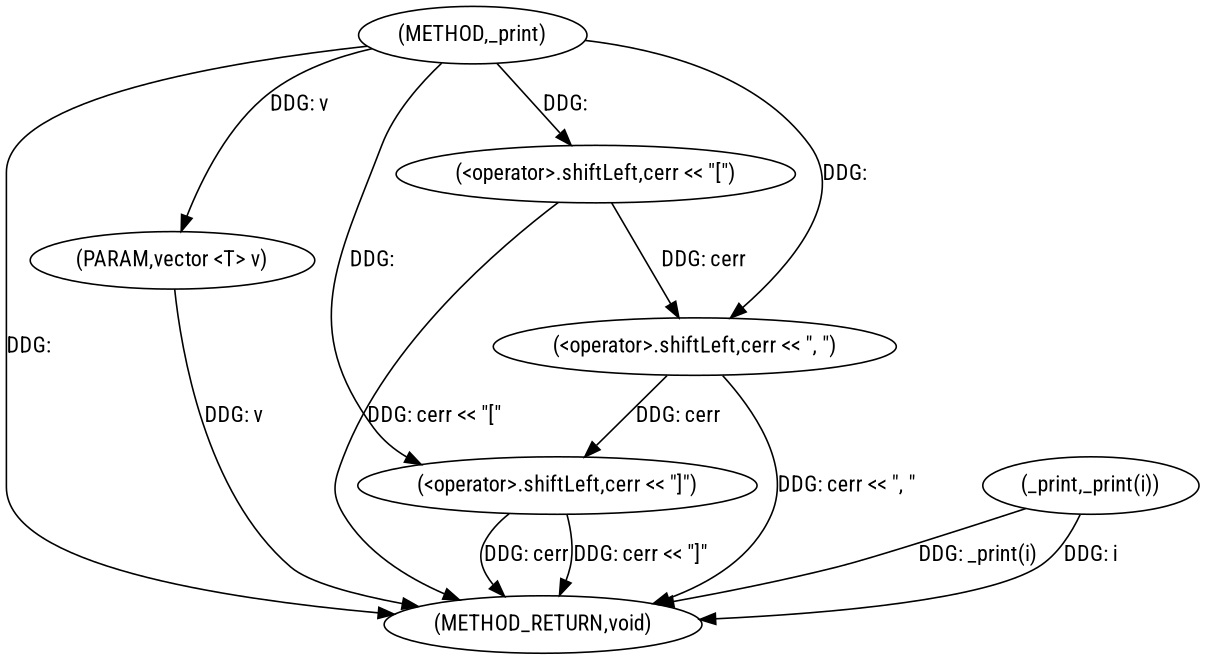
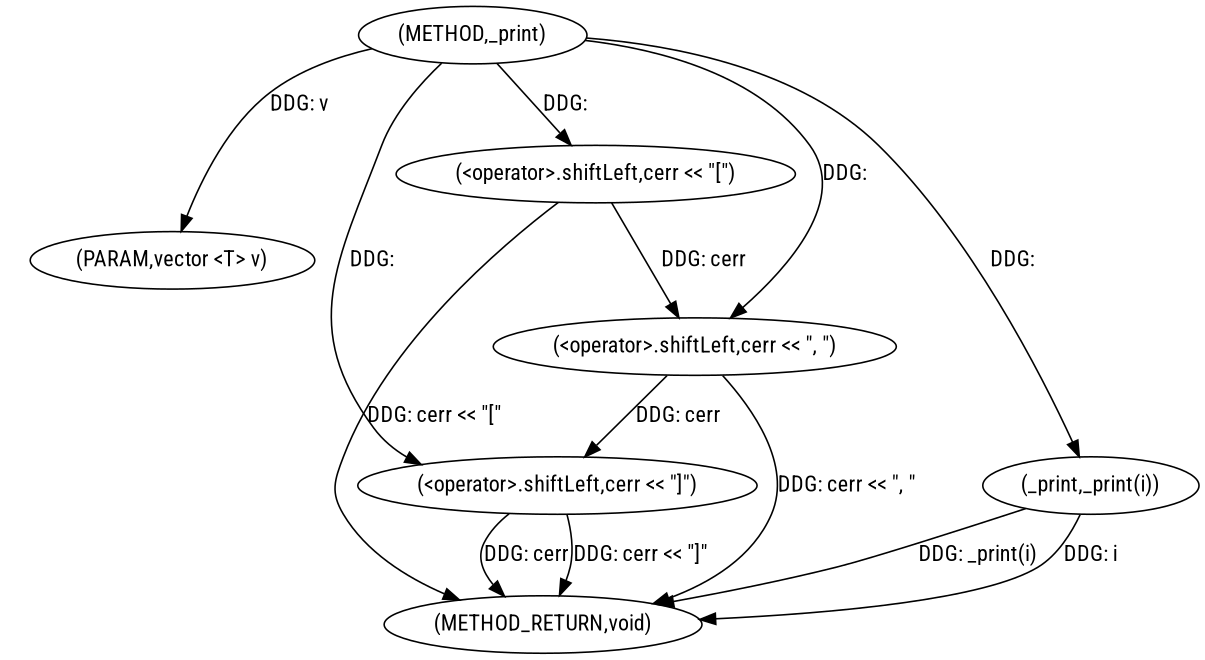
(6, 336) -> (892, 160)
(233, 492) -> none
